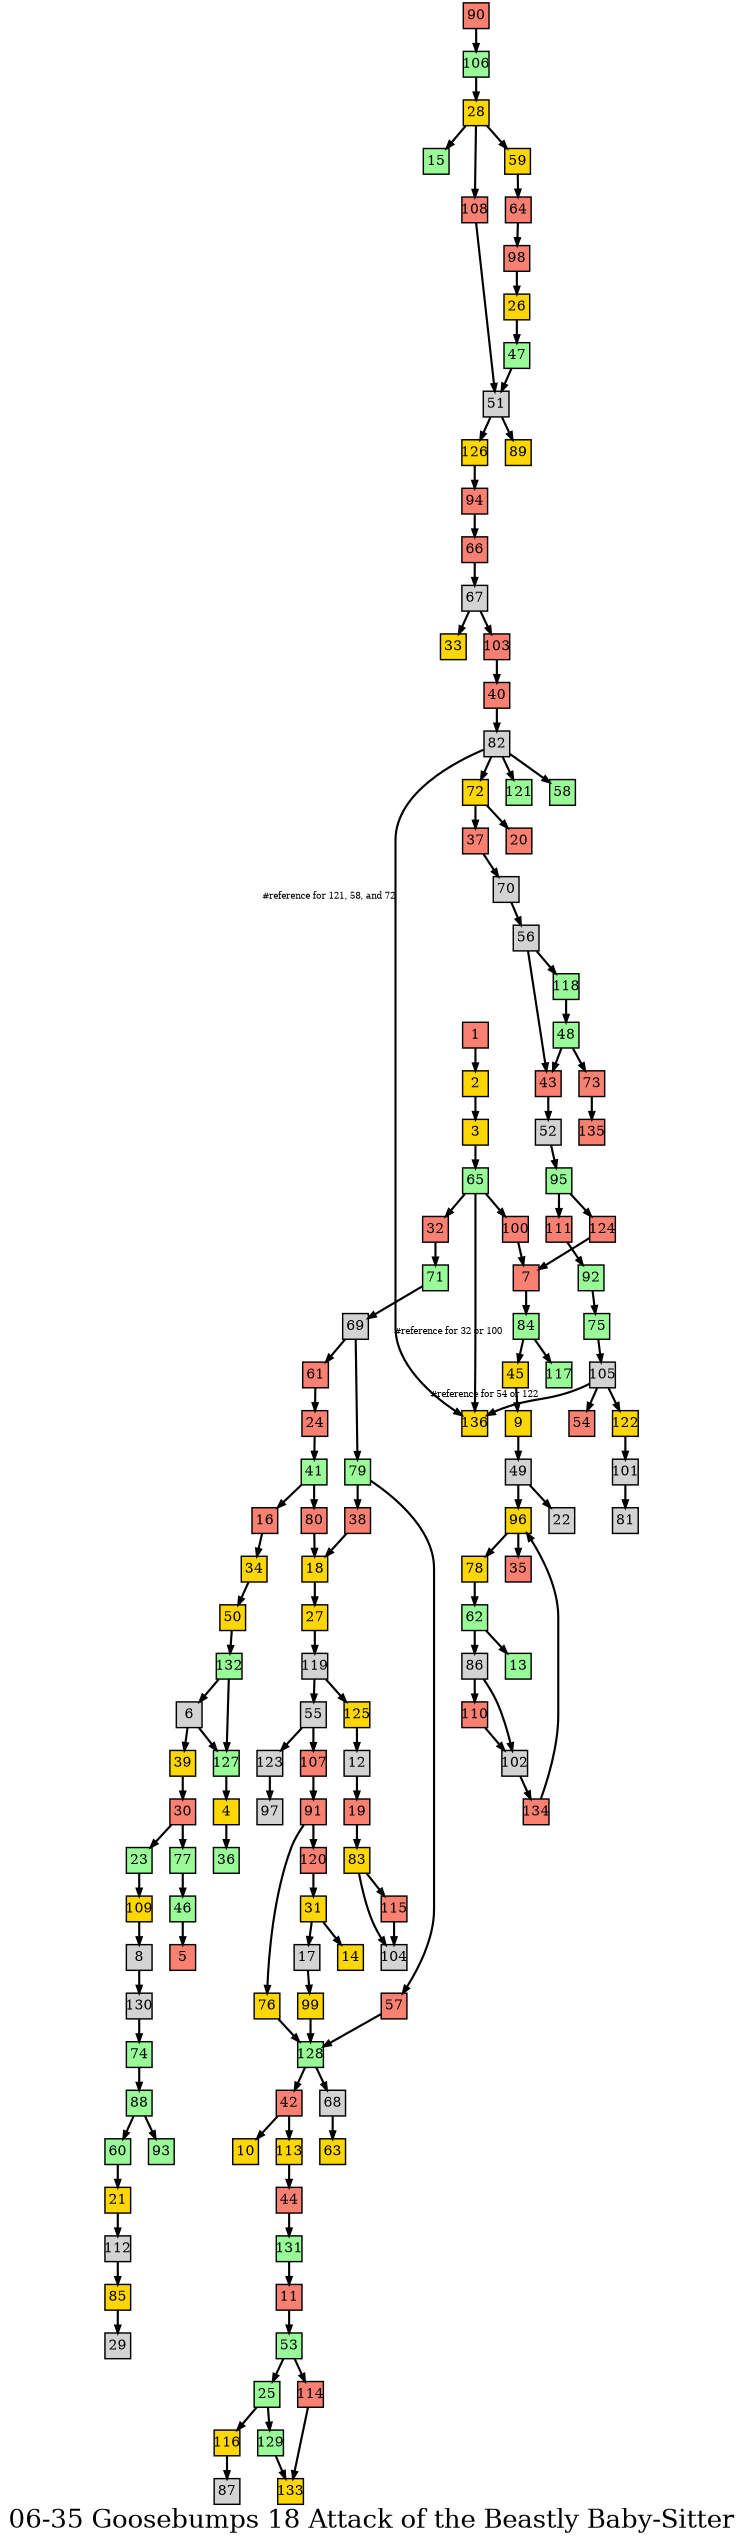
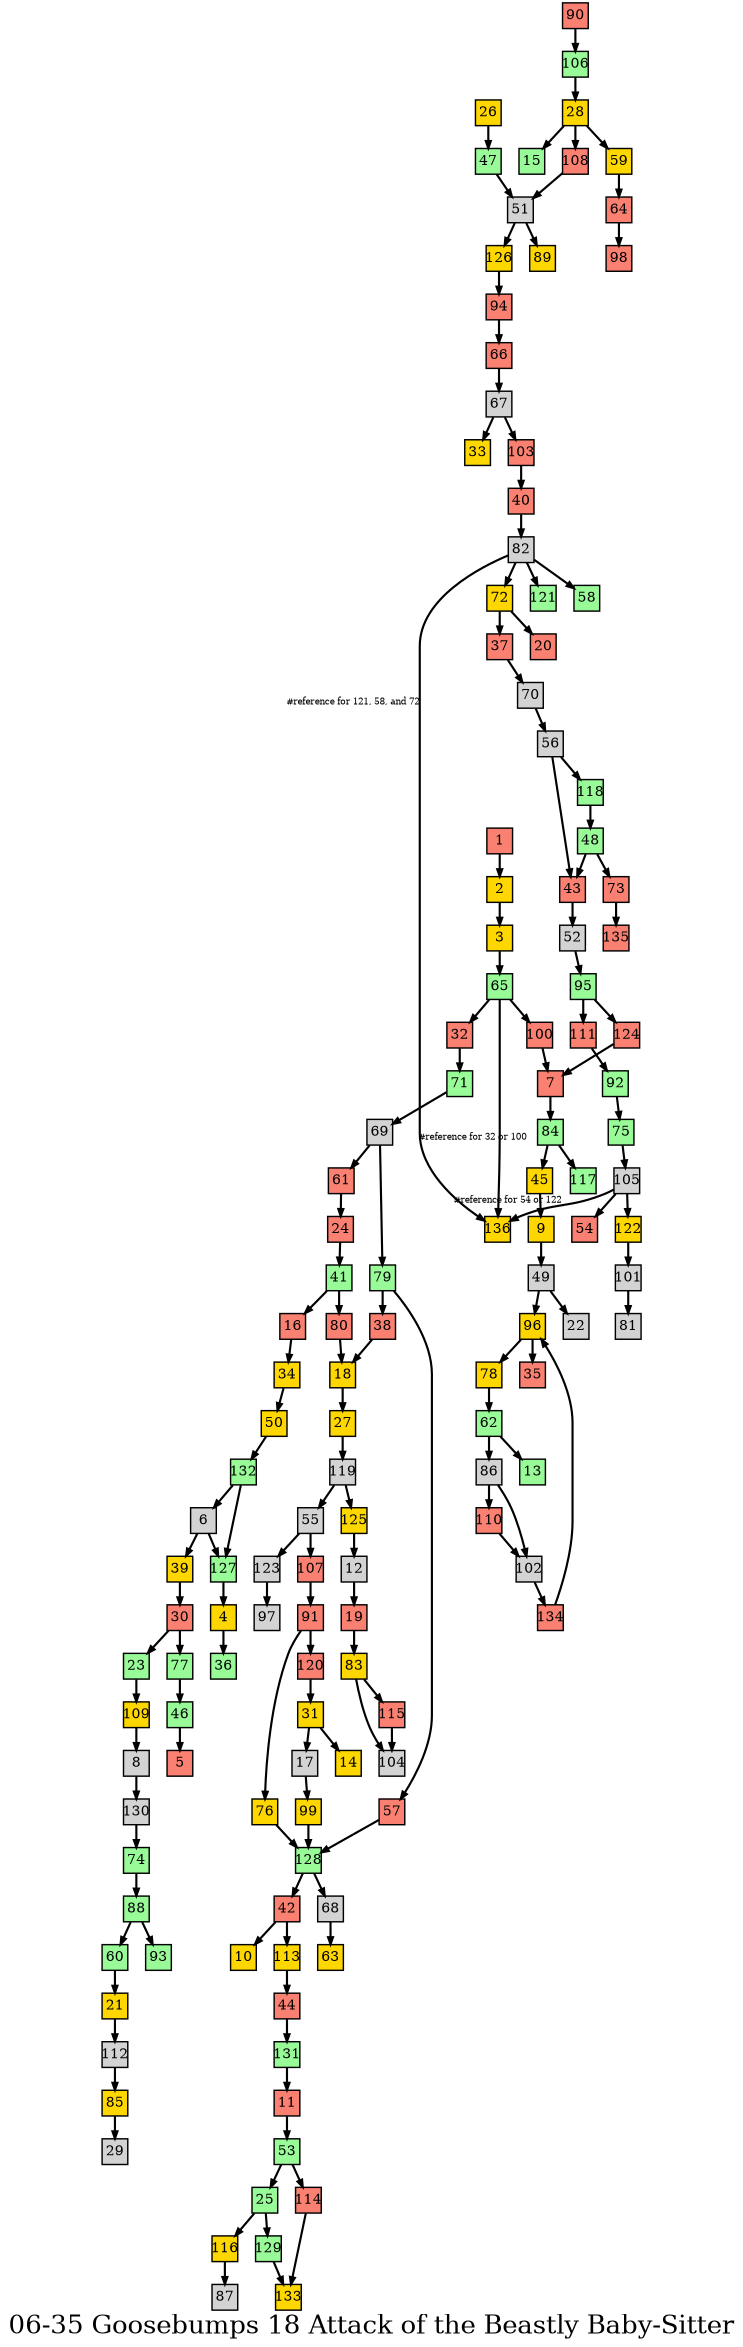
(517, 279) -> none
